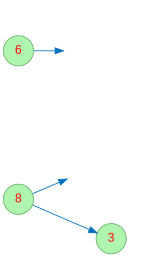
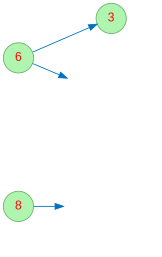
(61, 217) -> (61, 40)
